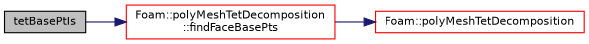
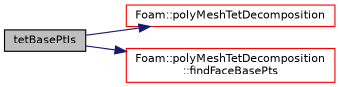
(350, 22) -> (112, 32)
